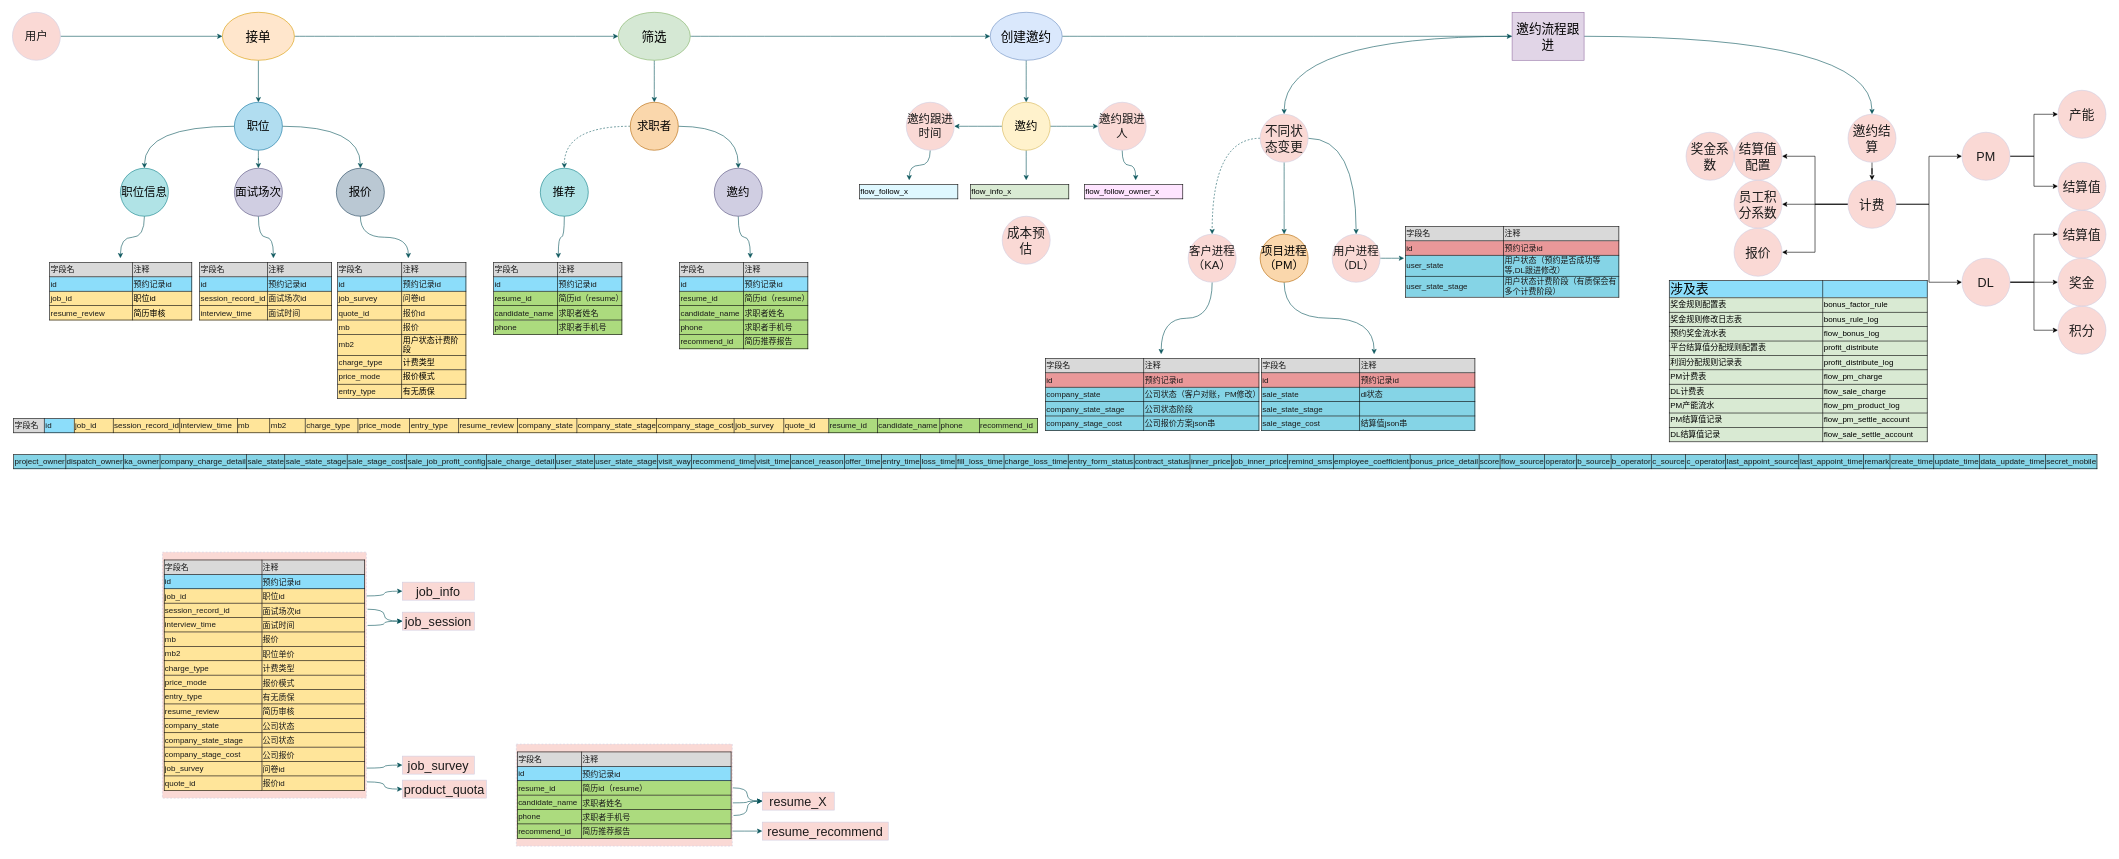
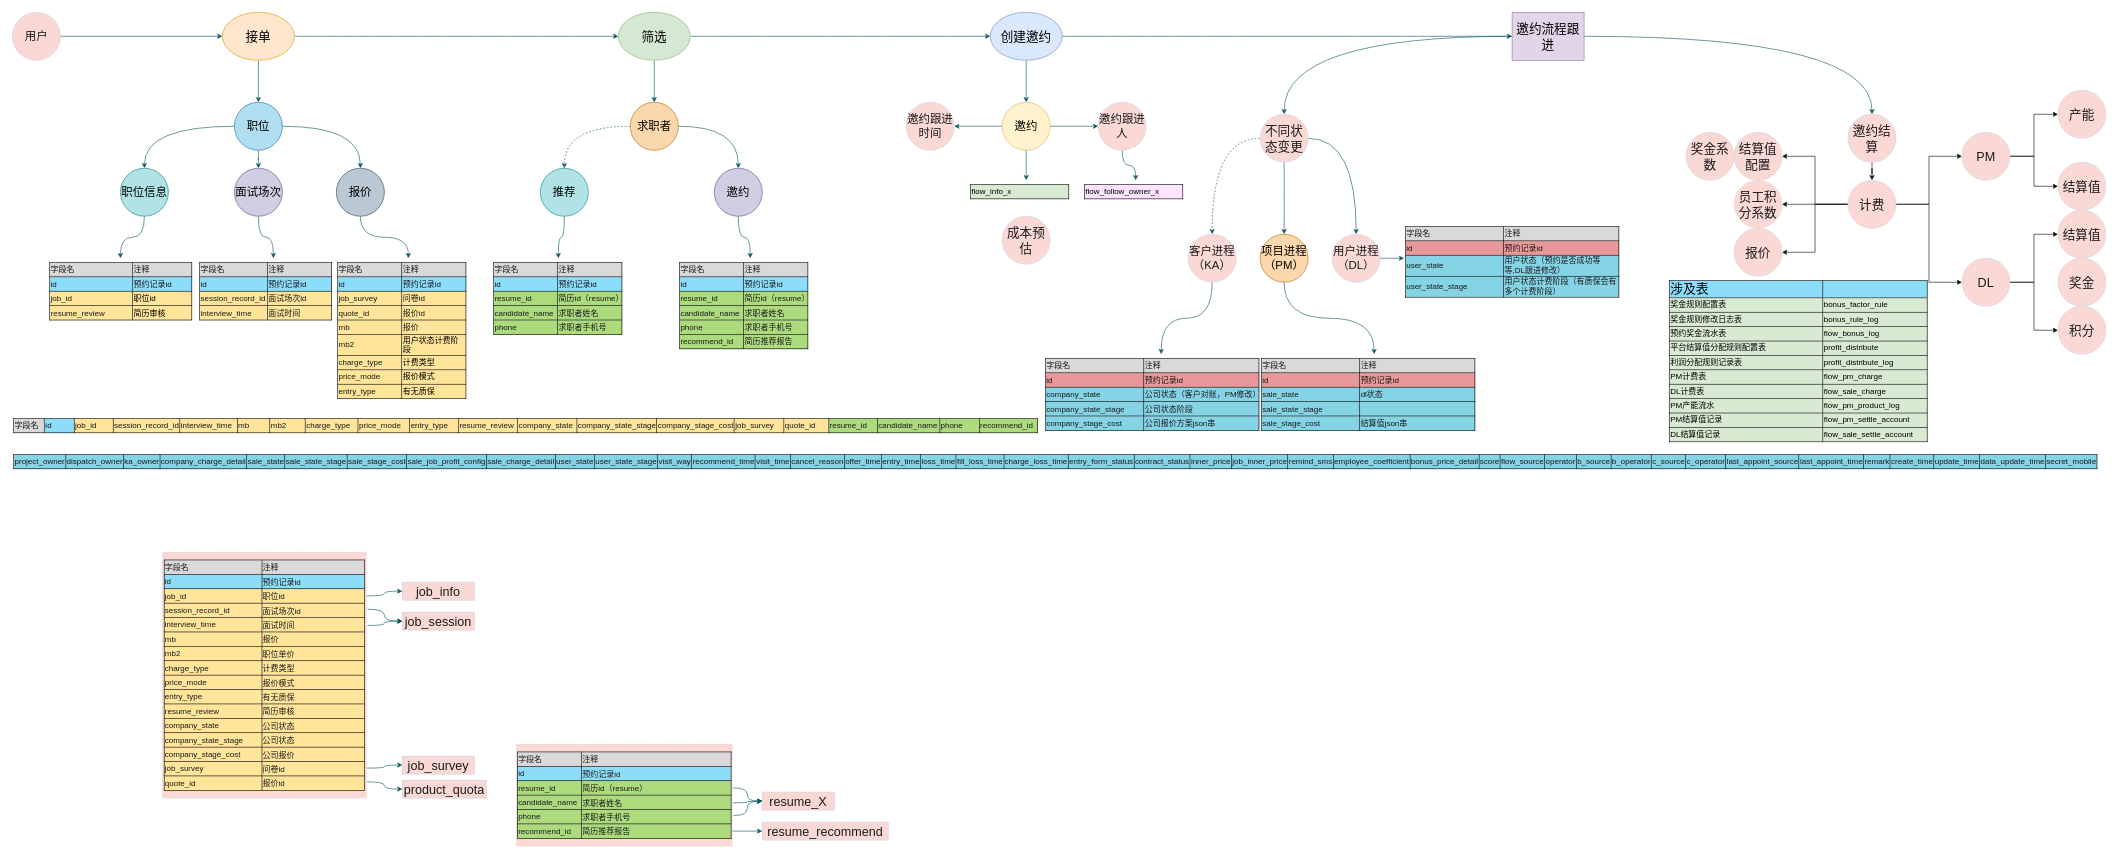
(920, 165) -> none
(909, 192) -> none
(1758, 204) -> (1758, 204)
(2052, 282) -> none
